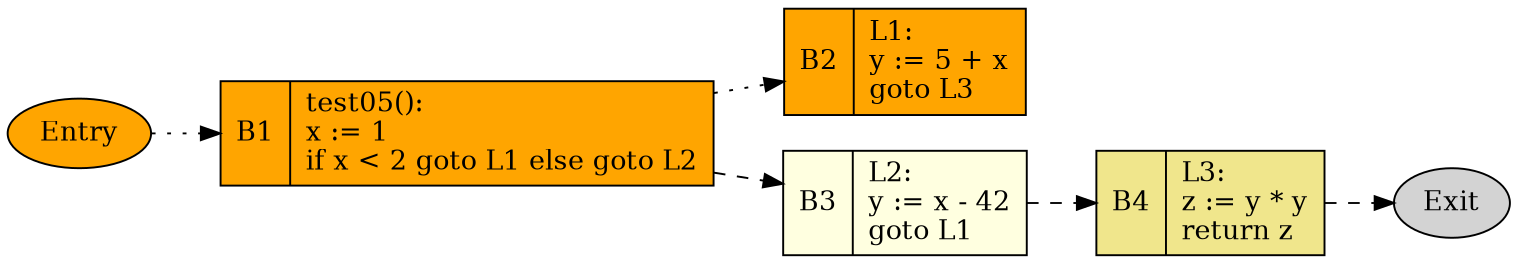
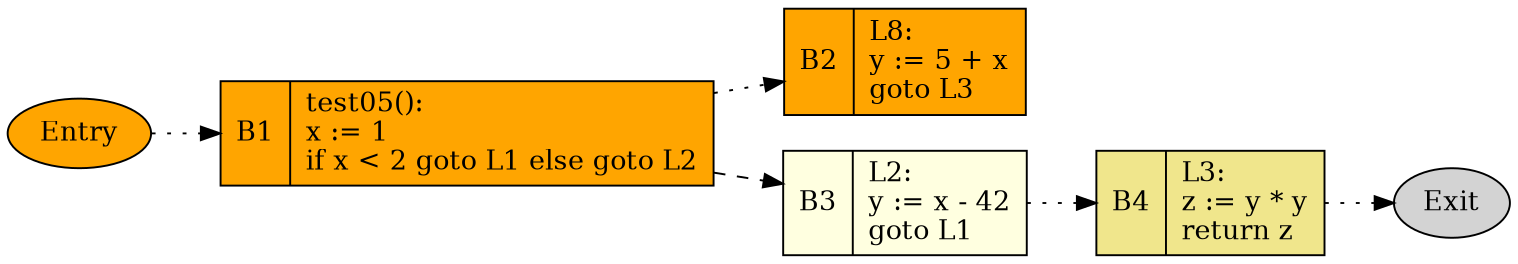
(891, 32) -> (891, 32)
(1052, 203) -> (1052, 203)
(1350, 203) -> (1350, 203)
